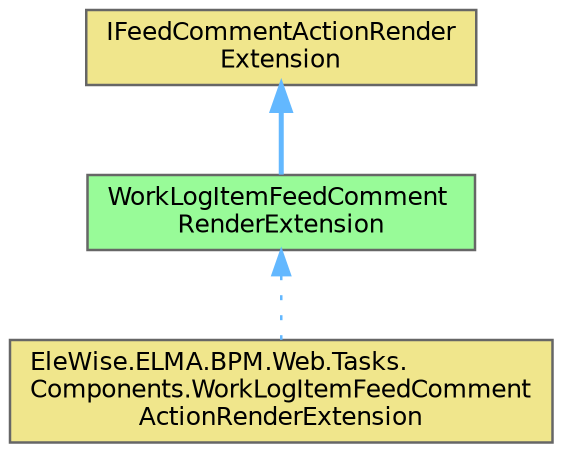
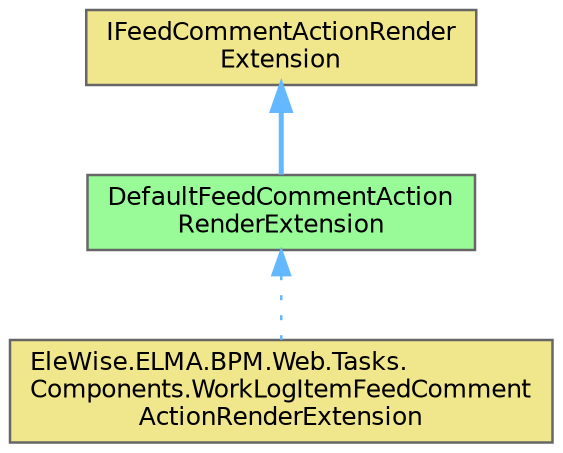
(281, 212) -> (281, 212)
